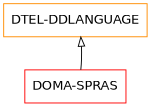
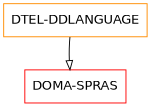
(82, 58) -> (69, 49)
